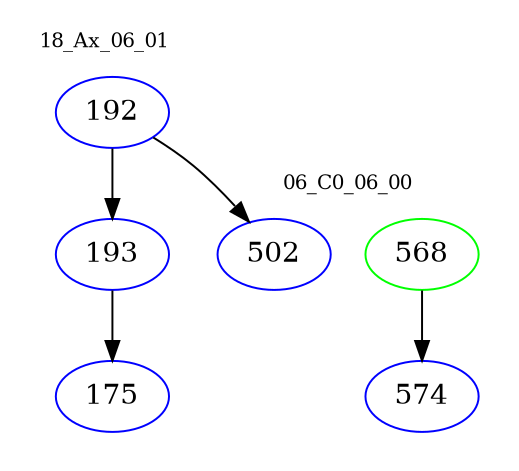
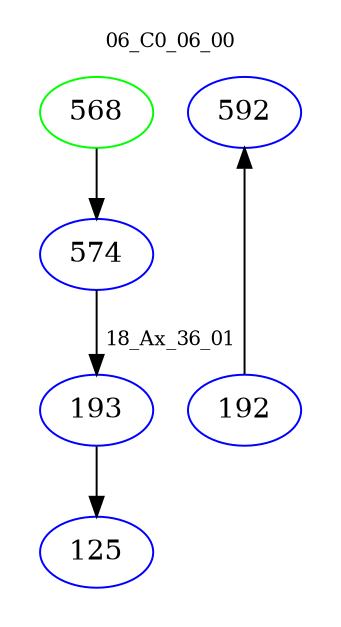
(105, 42) -> (171, 340)
(112, 174) -> (97, 333)
(274, 254) -> (245, 112)
(112, 396) -> (97, 552)
